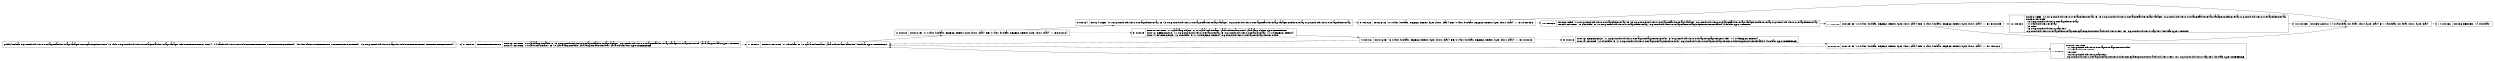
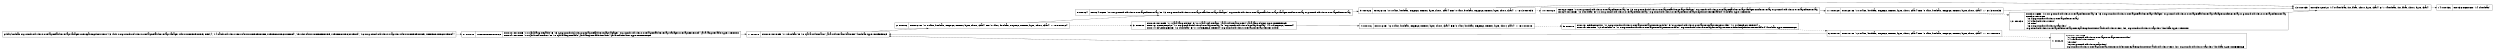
(2042, 24) -> (2040, 21)
(1125, 42) -> none
